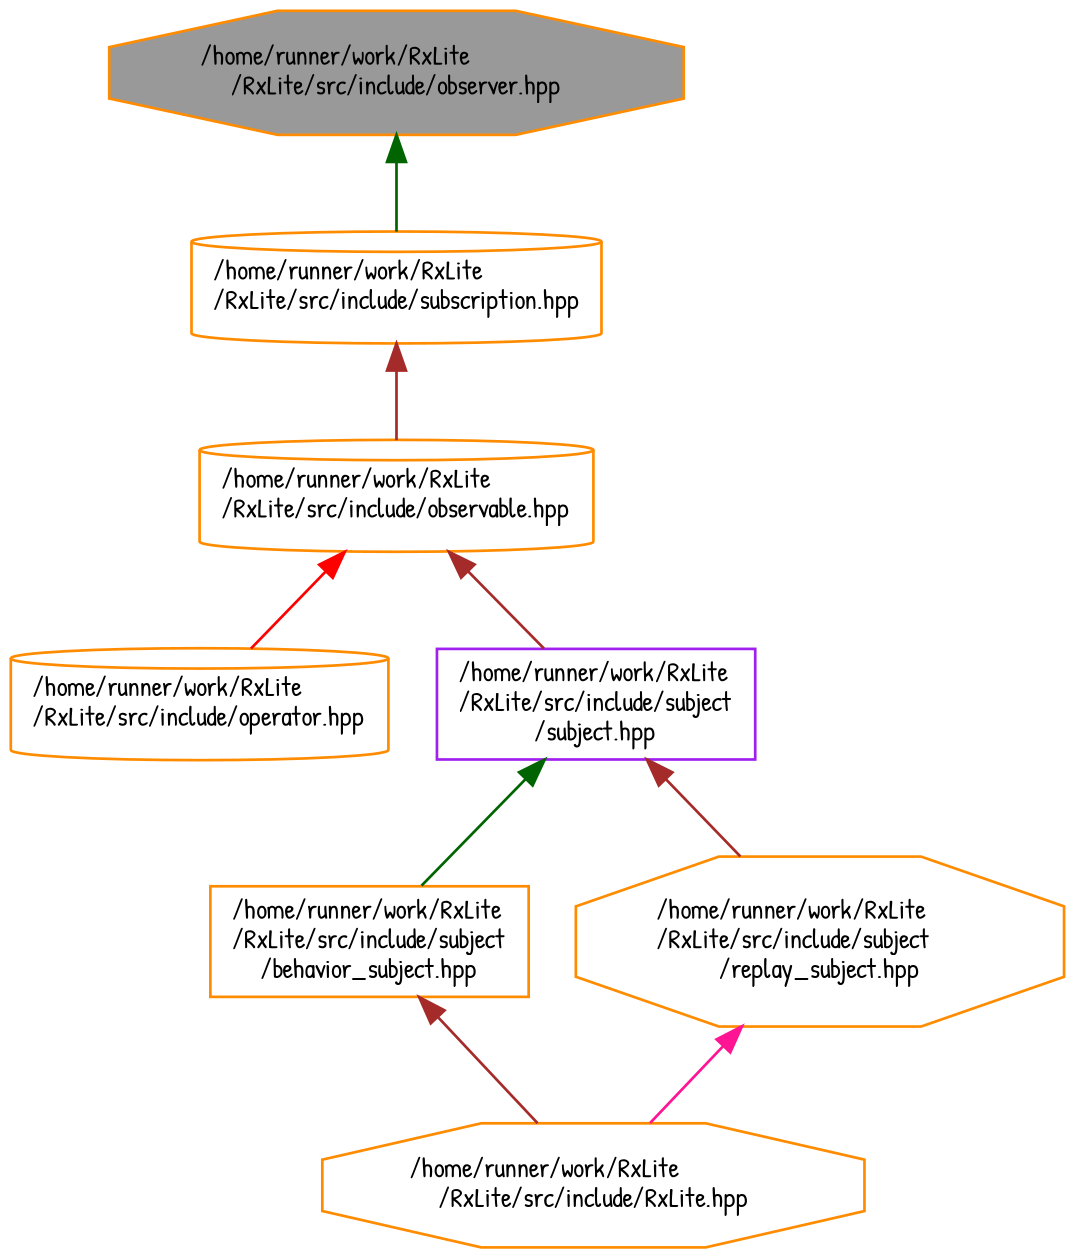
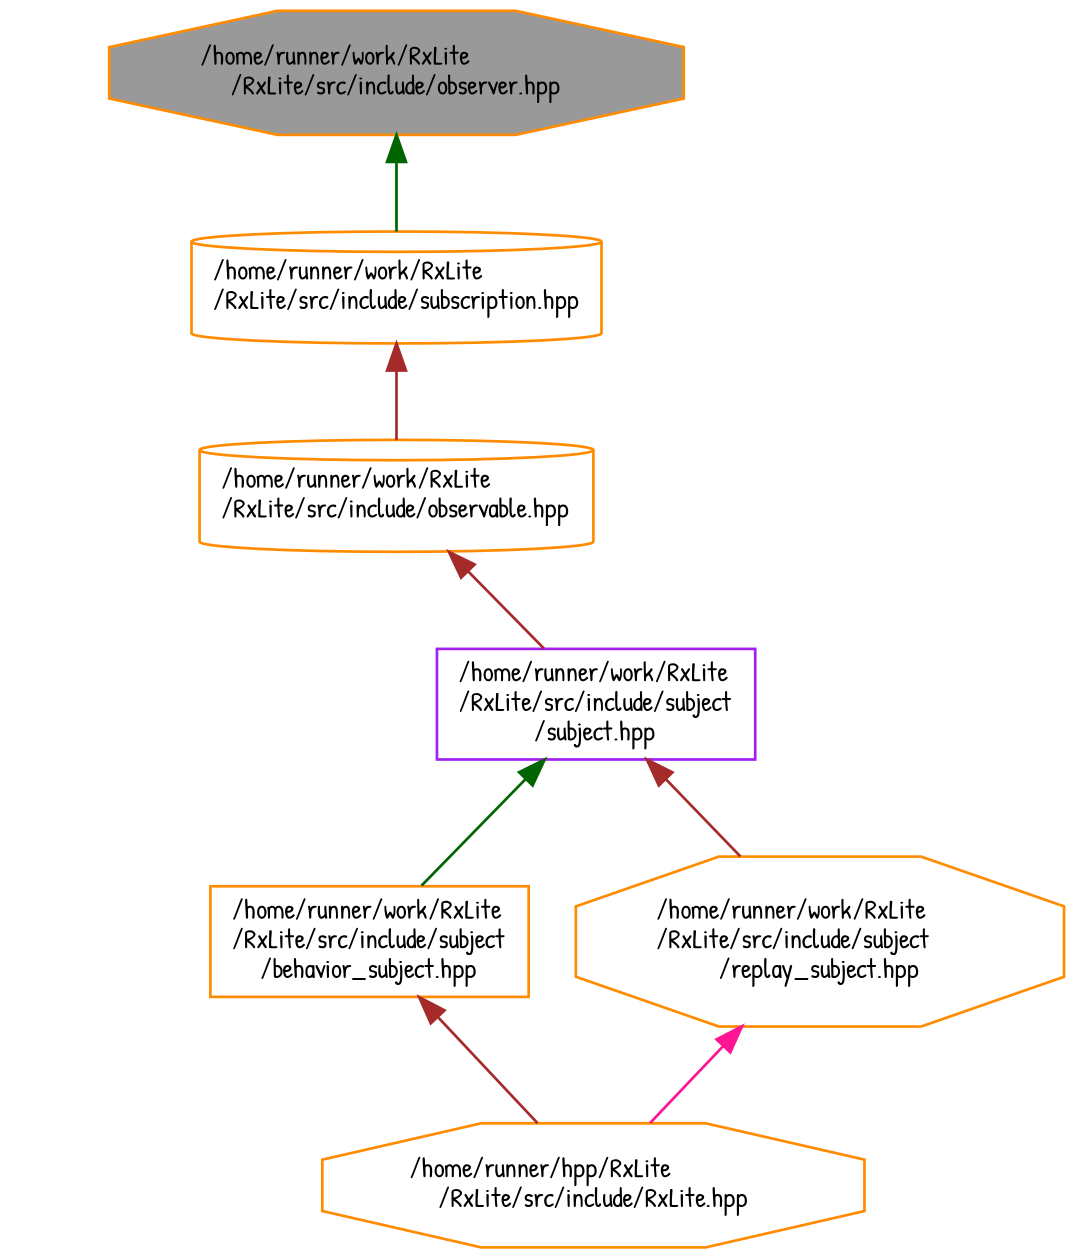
(200, 704) -> none
(593, 1185) -> (593, 1185)
